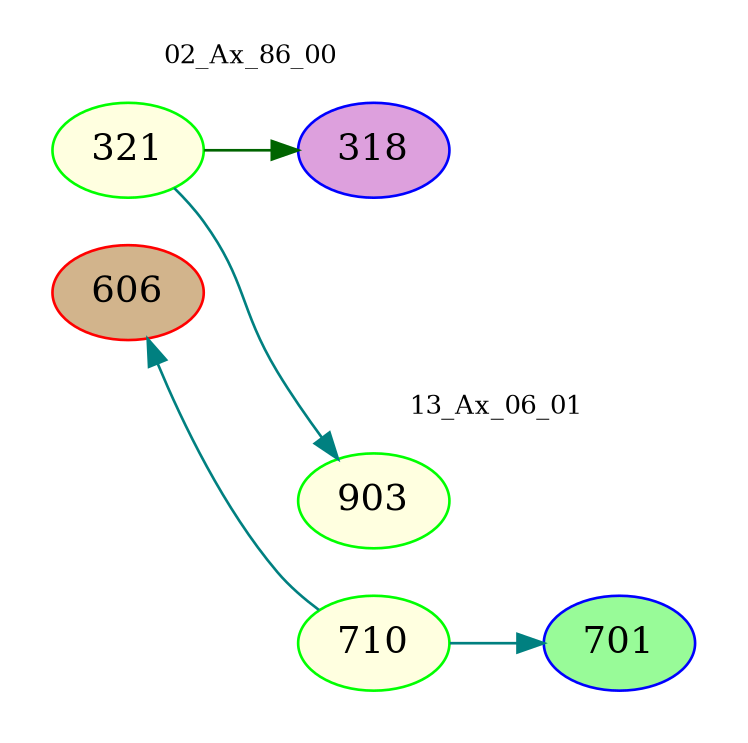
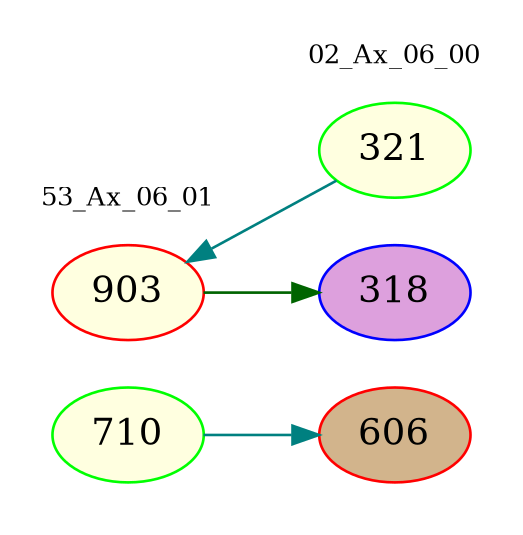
(251, 57) -> (395, 57)
(238, 150) -> (252, 293)
(497, 407) -> (128, 199)
(374, 501) -> (128, 293)
(619, 643) -> none
